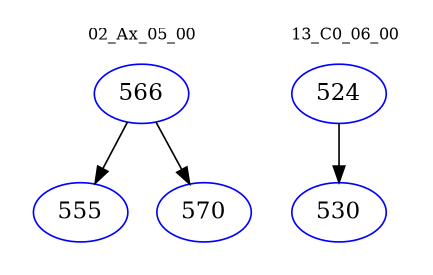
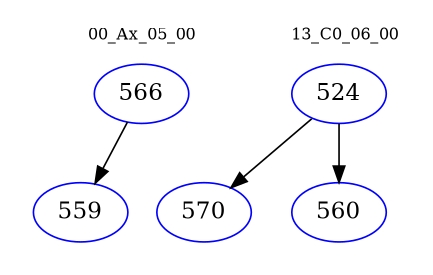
(142, 35) -> (142, 35)
(169, 146) -> (290, 138)
(81, 212) -> (81, 212)
(339, 212) -> (339, 212)
